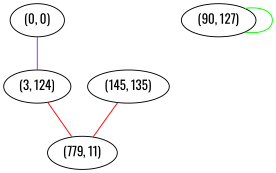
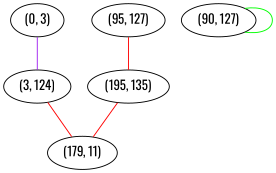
(37, 20) -> (37, 20)
none -> (128, 20)
(128, 87) -> (128, 87)
(82, 153) -> (82, 153)
